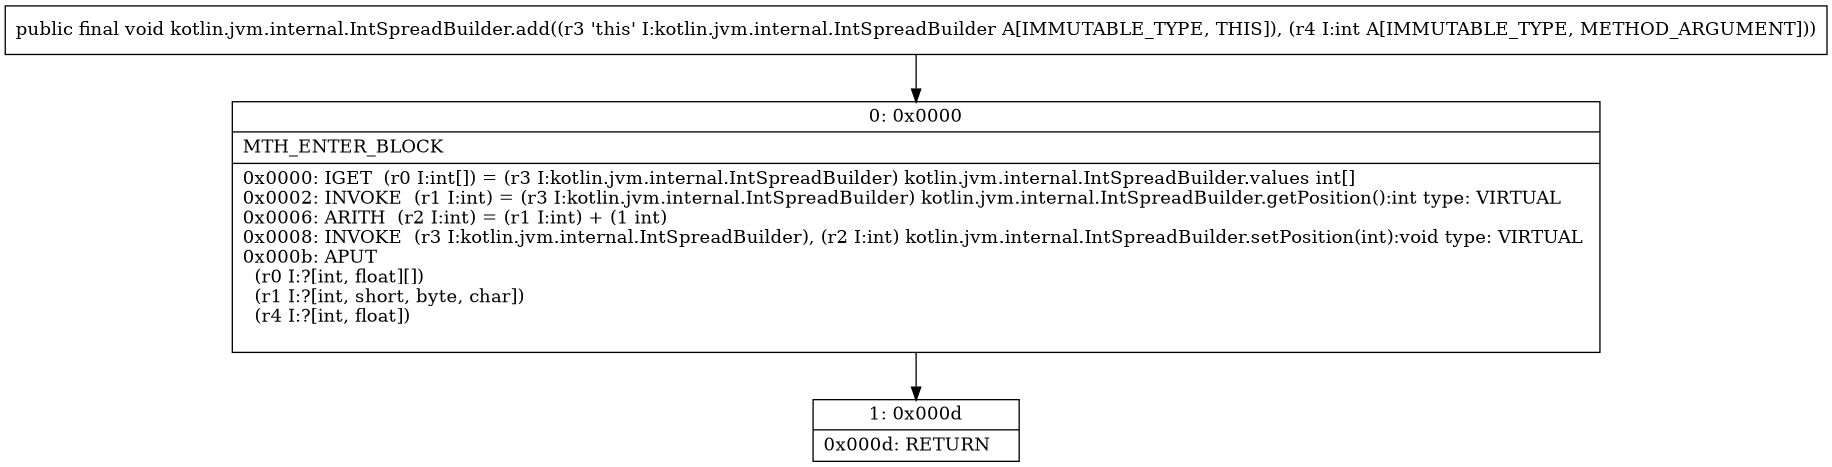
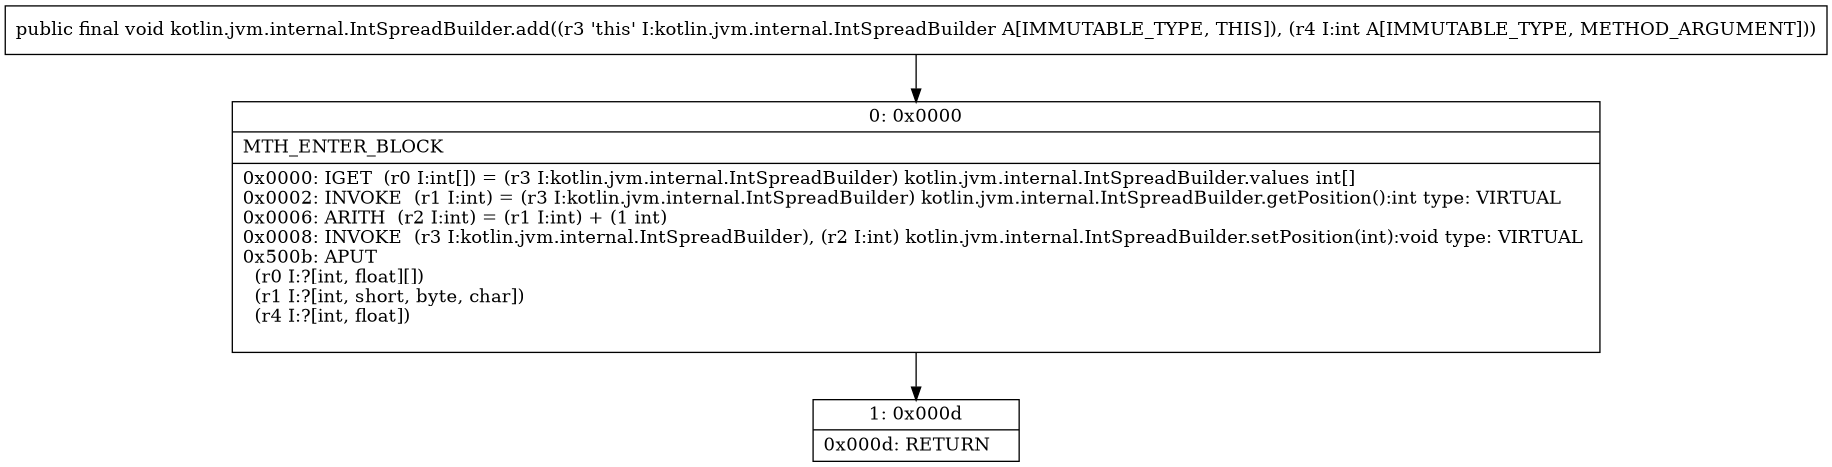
(316, 257) -> (316, 257)
